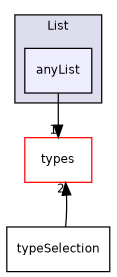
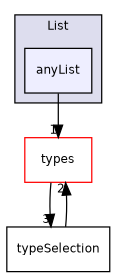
none -> (50, 199)
